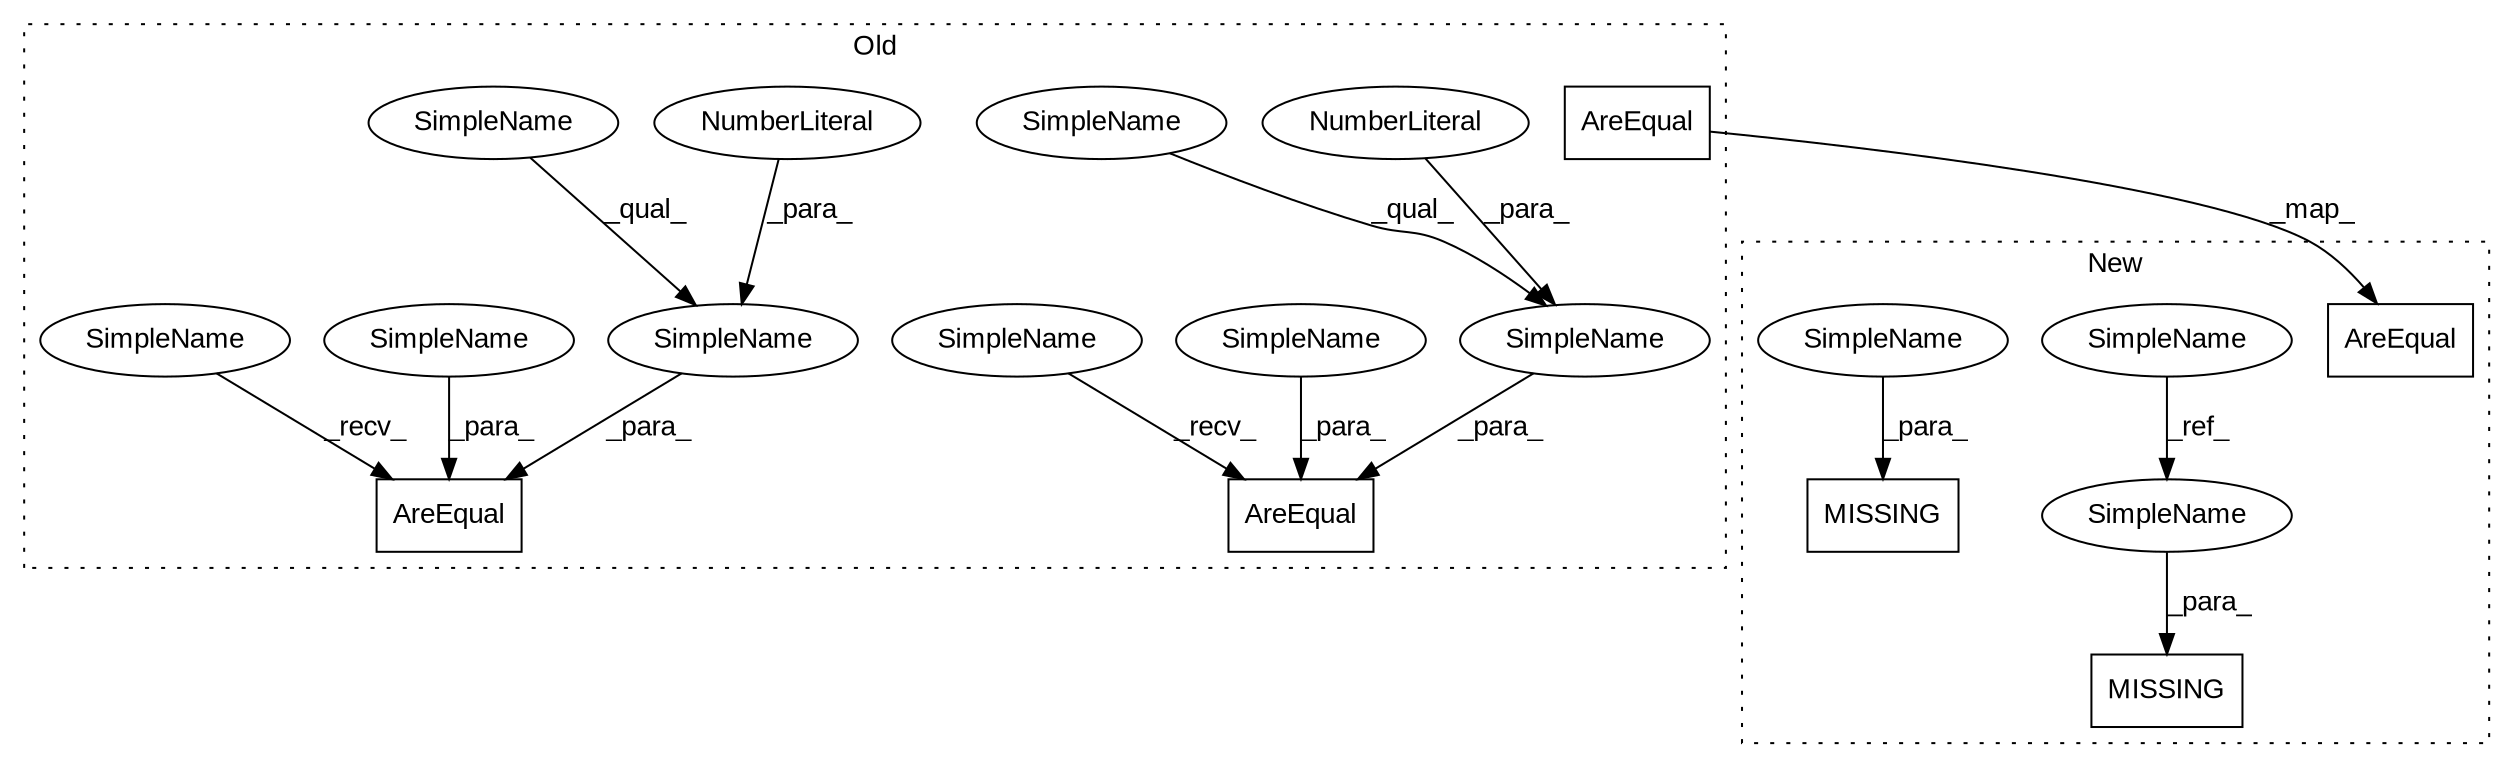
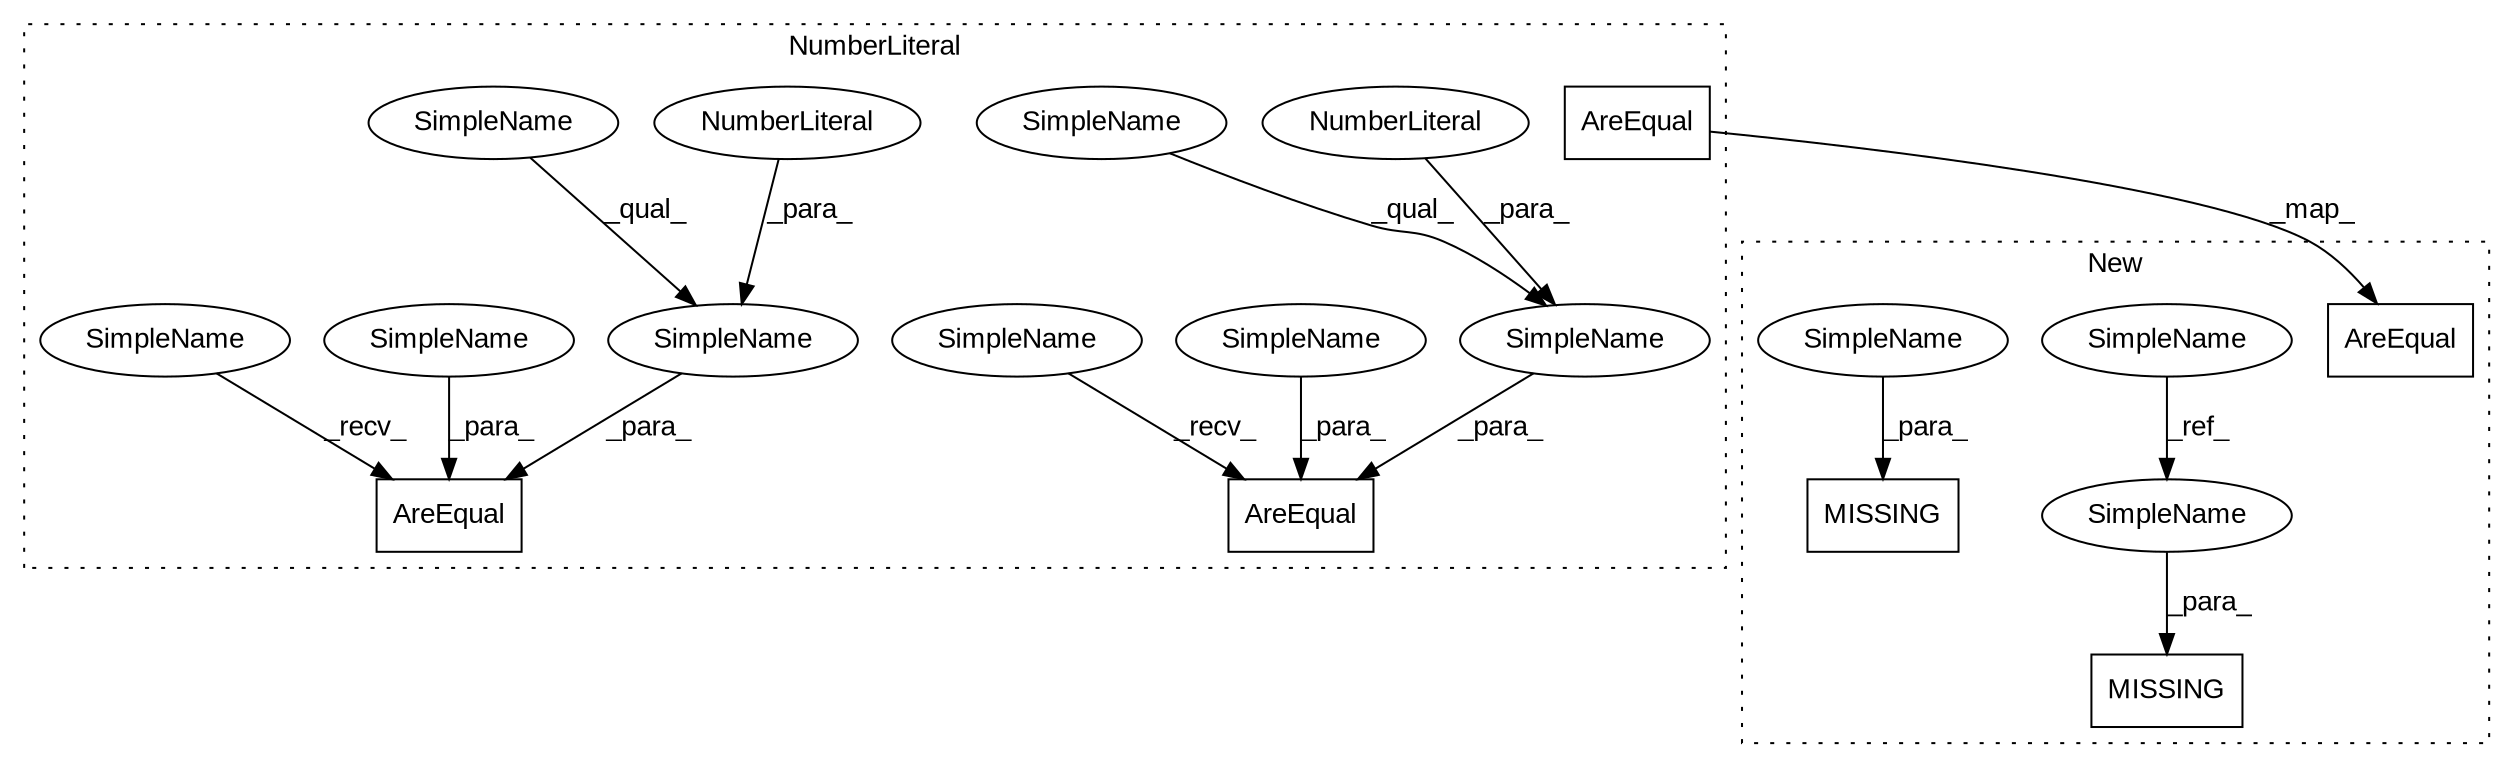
(875, 47) -> (875, 47)
